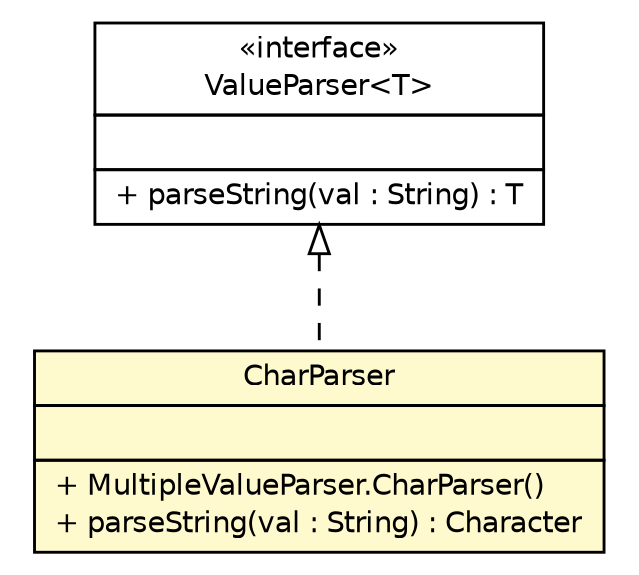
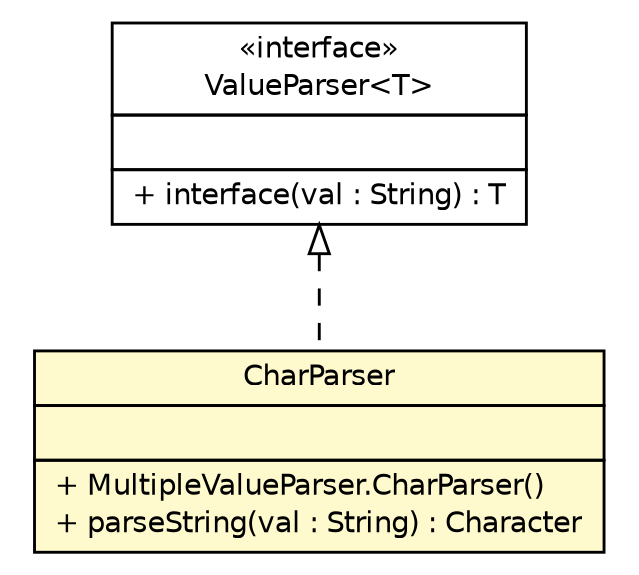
(319, 196) -> (319, 196)
